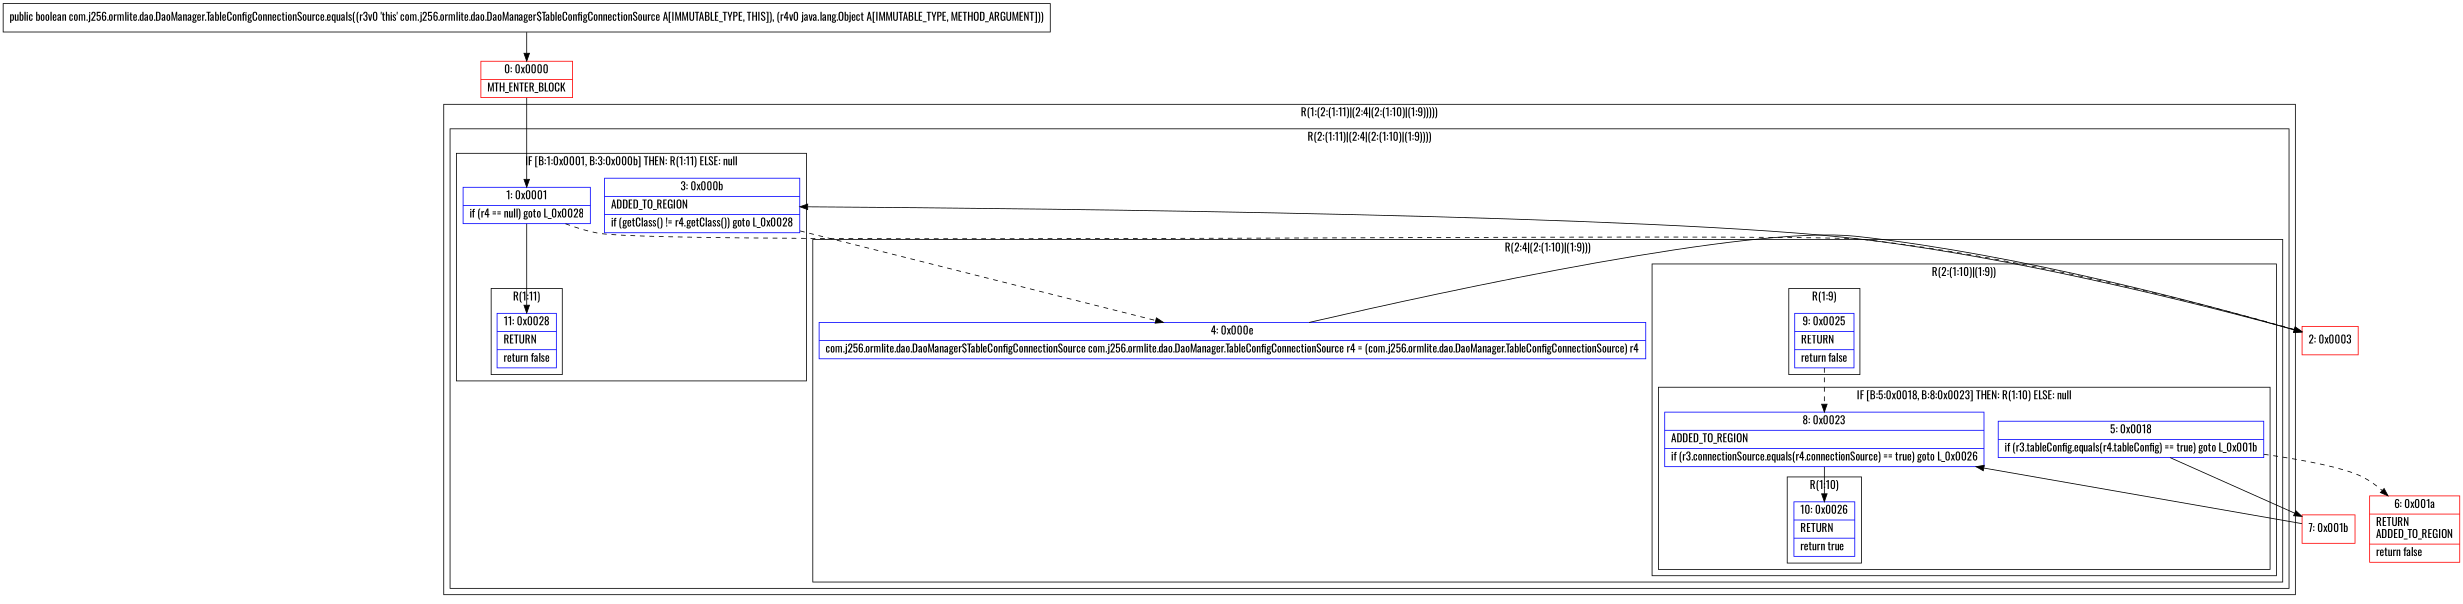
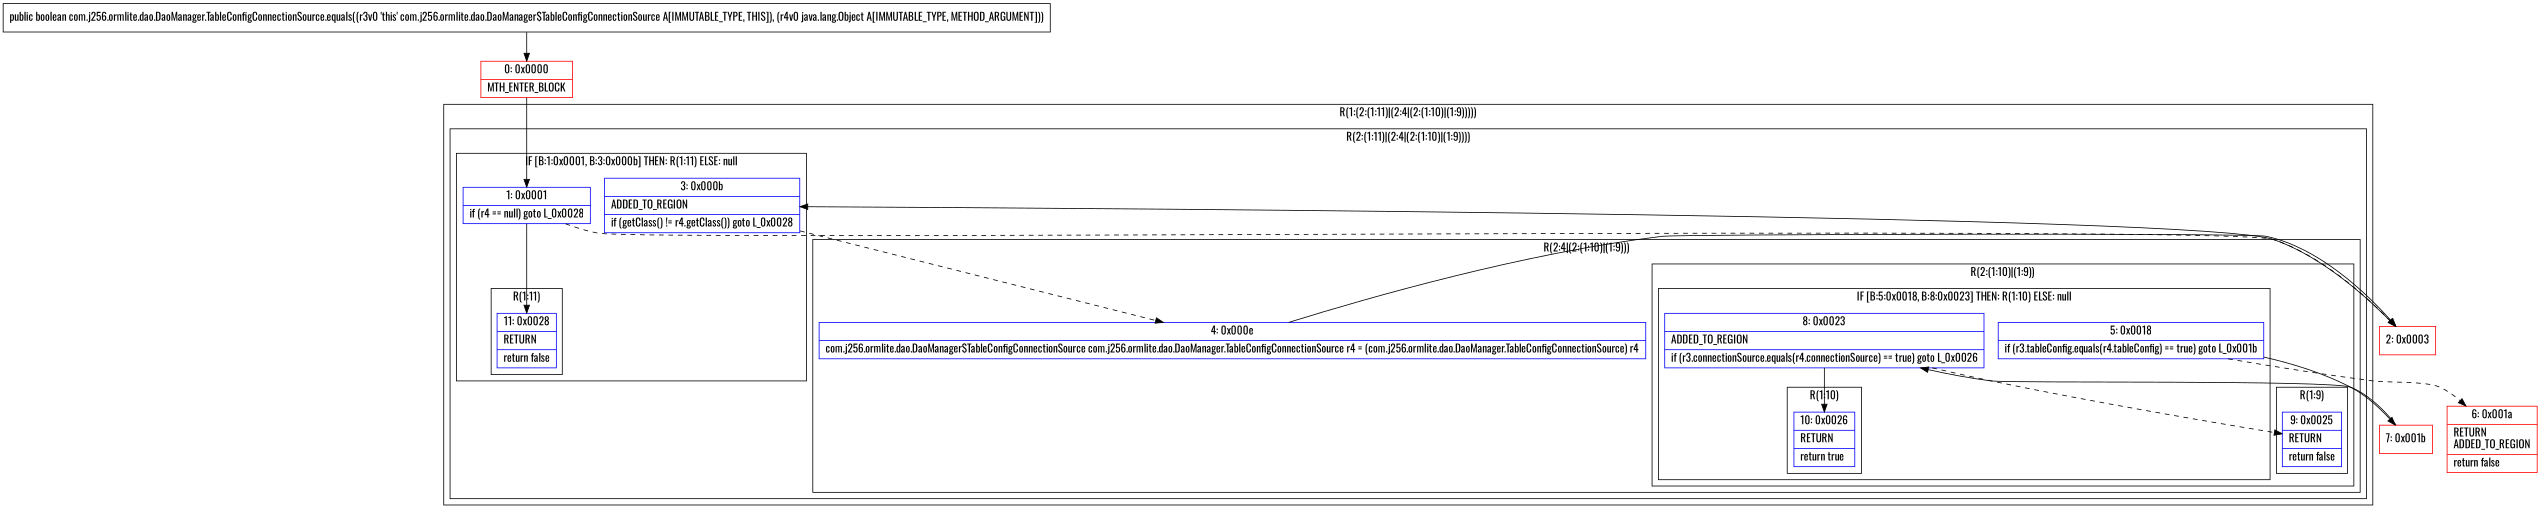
(1824, 382) -> (2103, 403)
